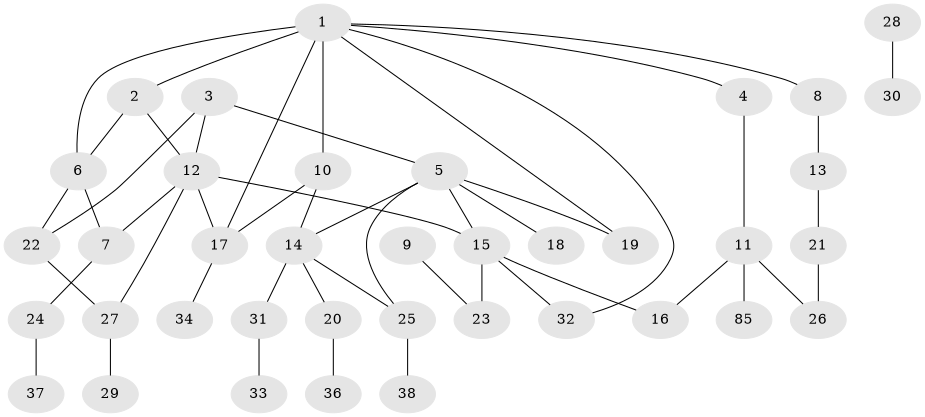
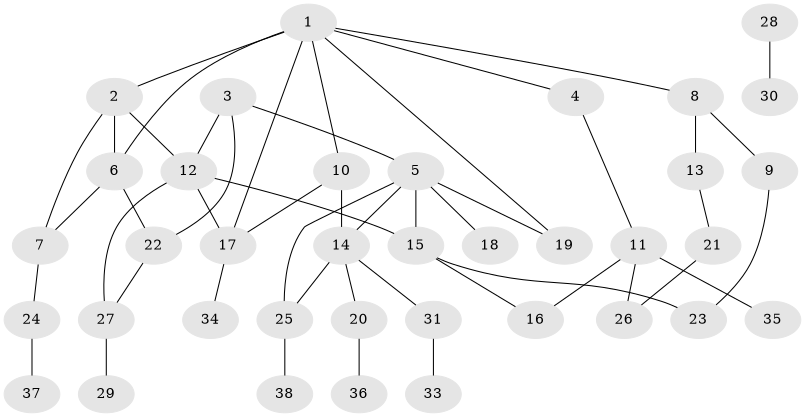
none -> (733, 134)
(149, 209) -> (70, 168)
(567, 320) -> none
(744, 320) -> (773, 320)
